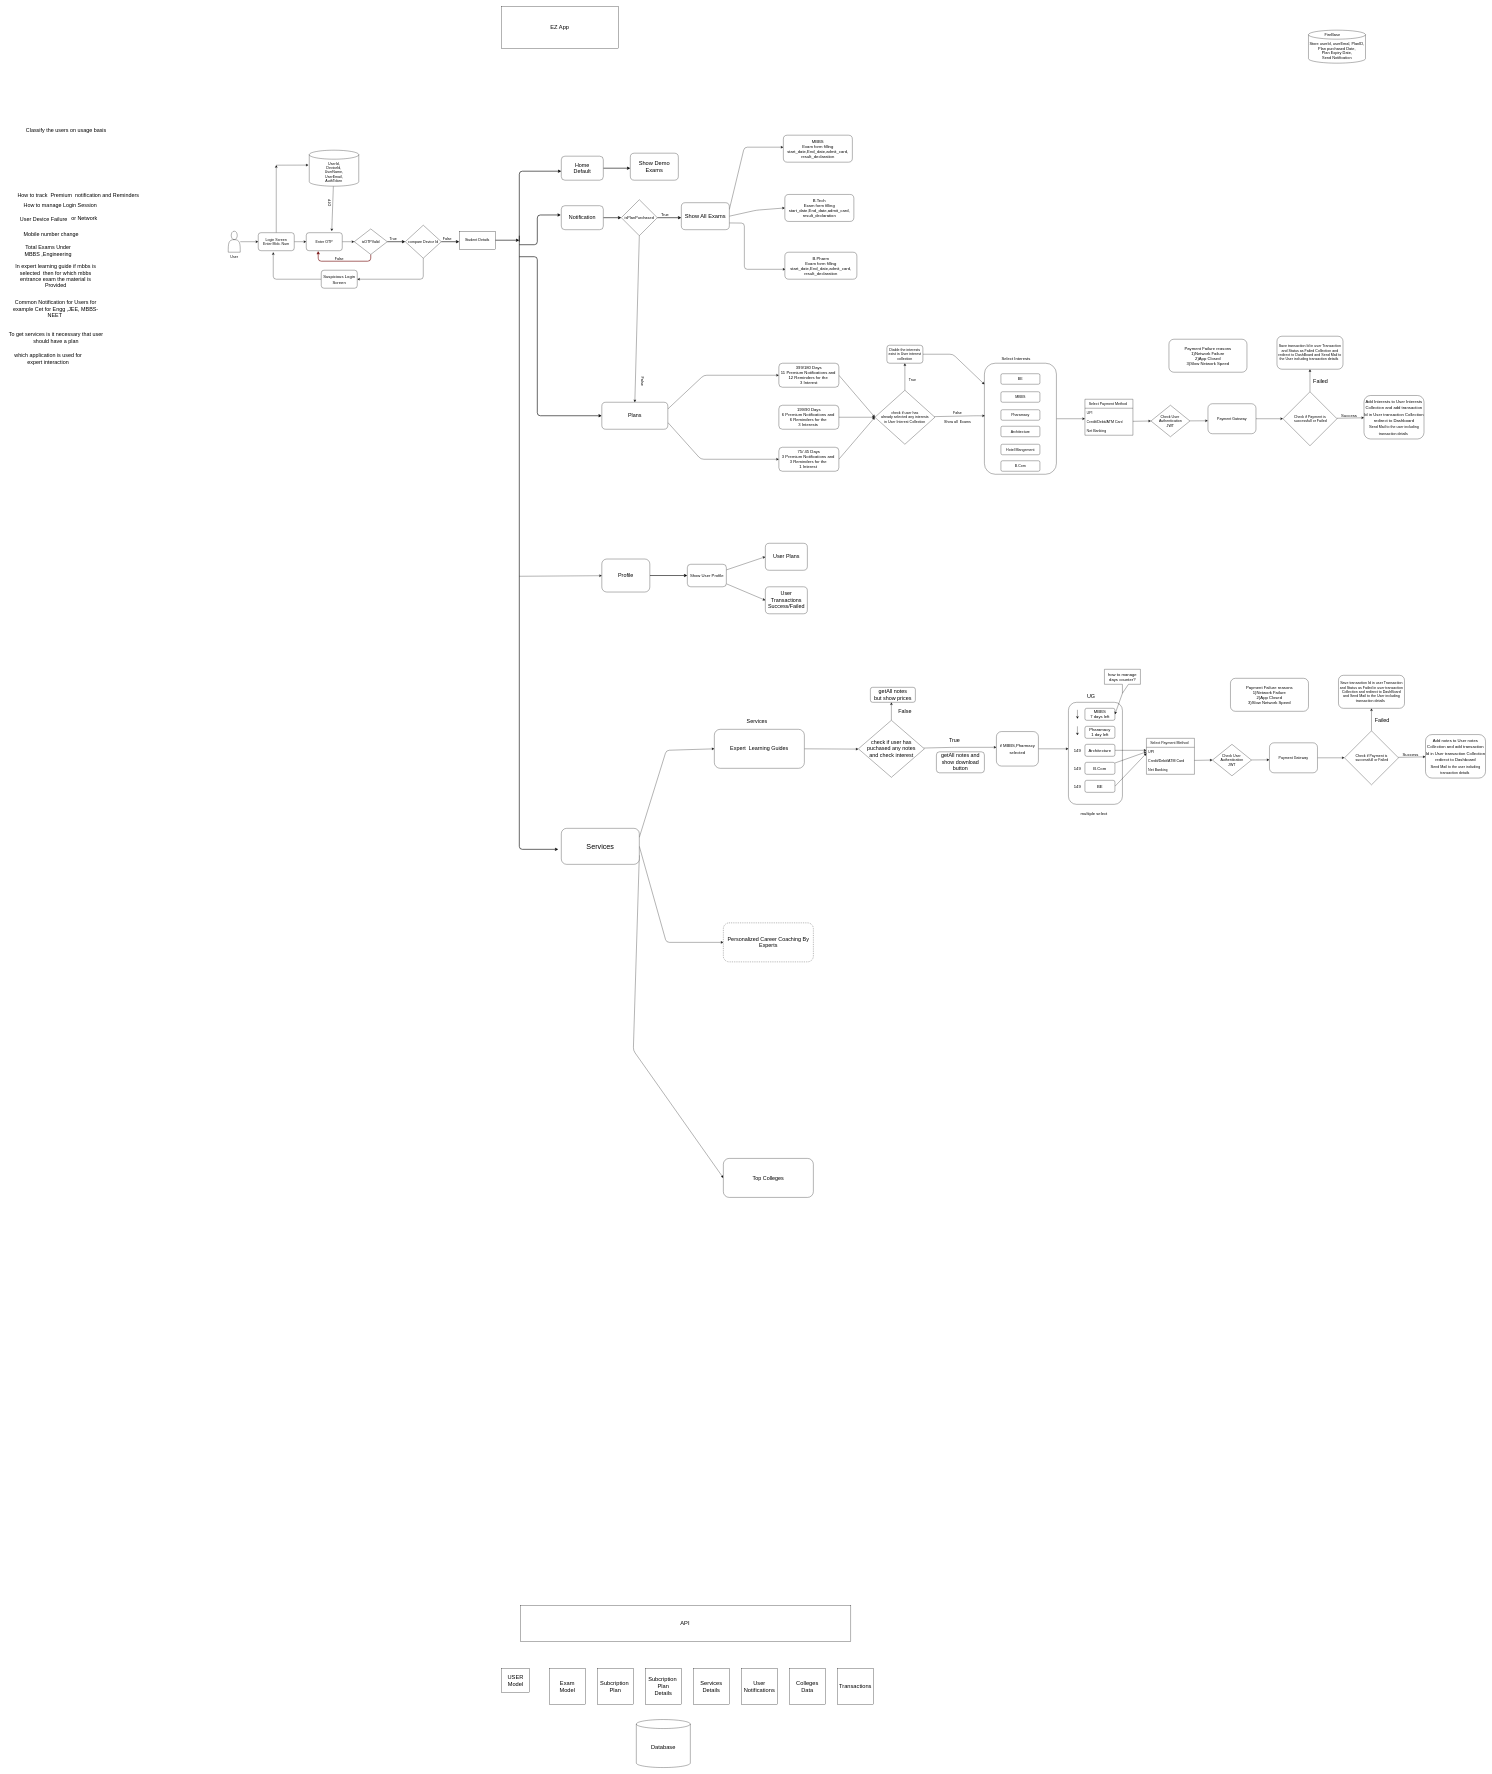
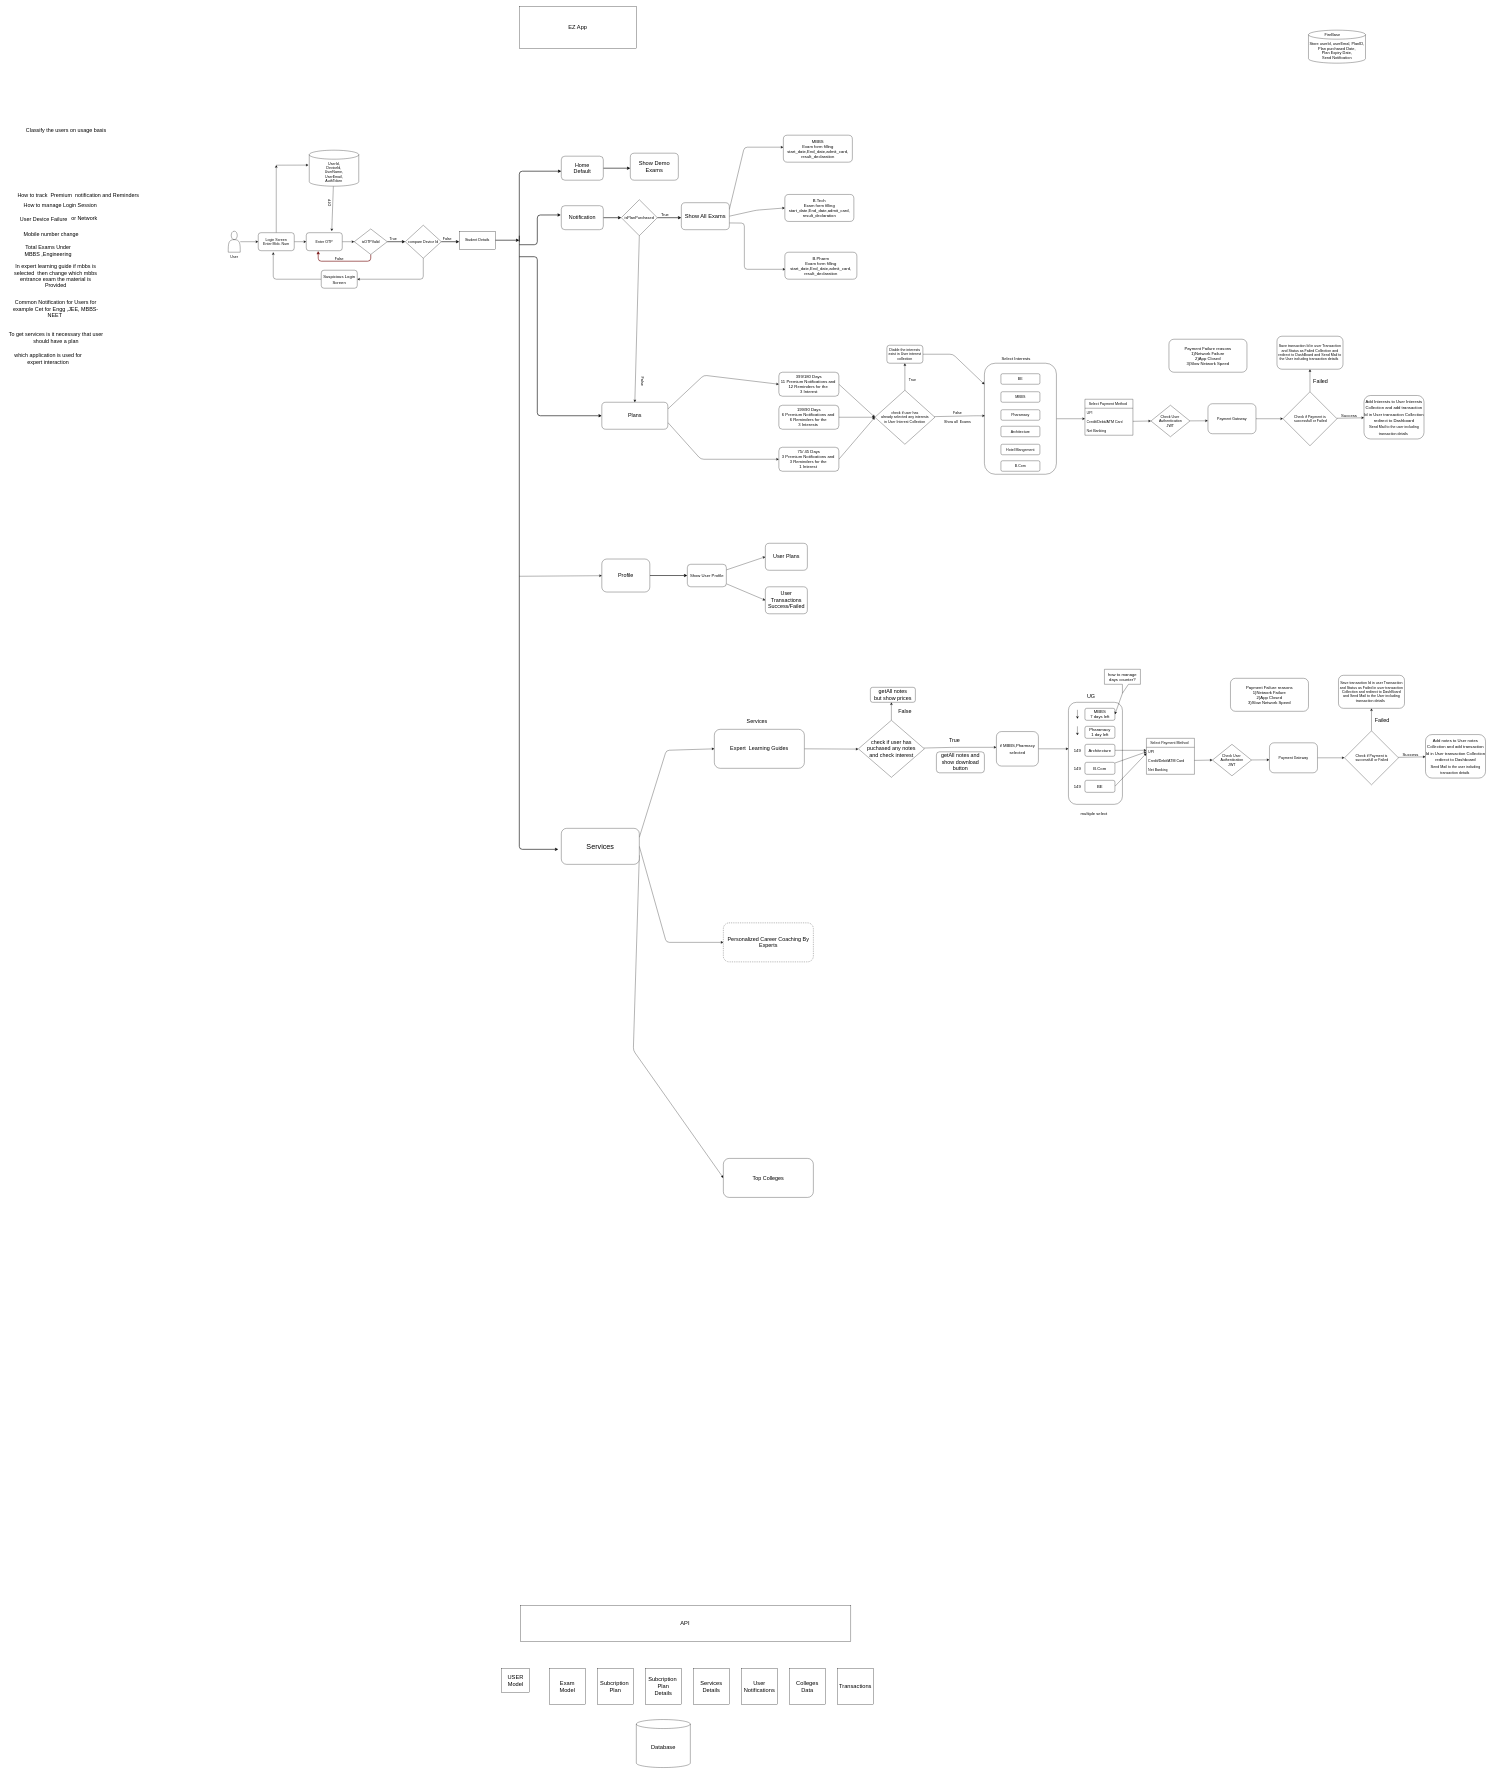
(560, 27) -> (578, 27)
(56, 276) -> (56, 276)
(809, 375) -> (809, 384)
